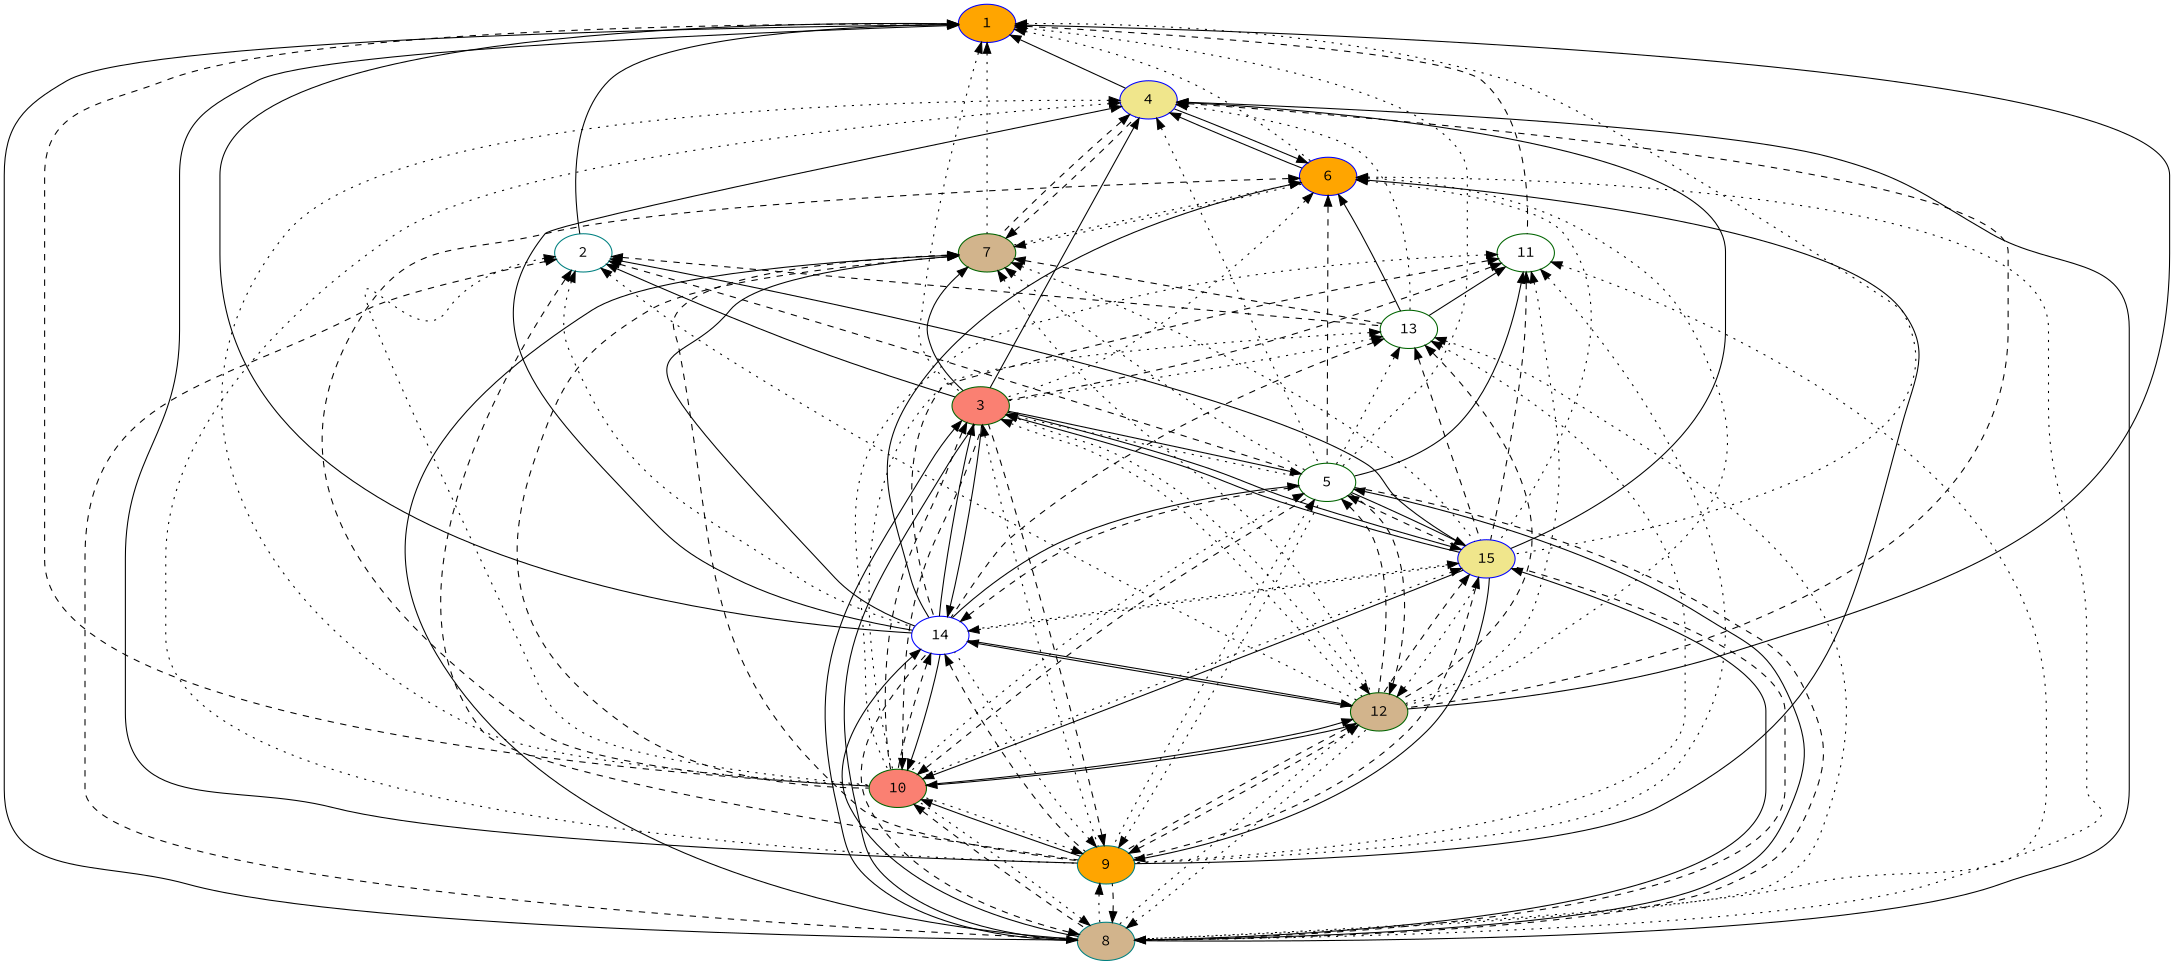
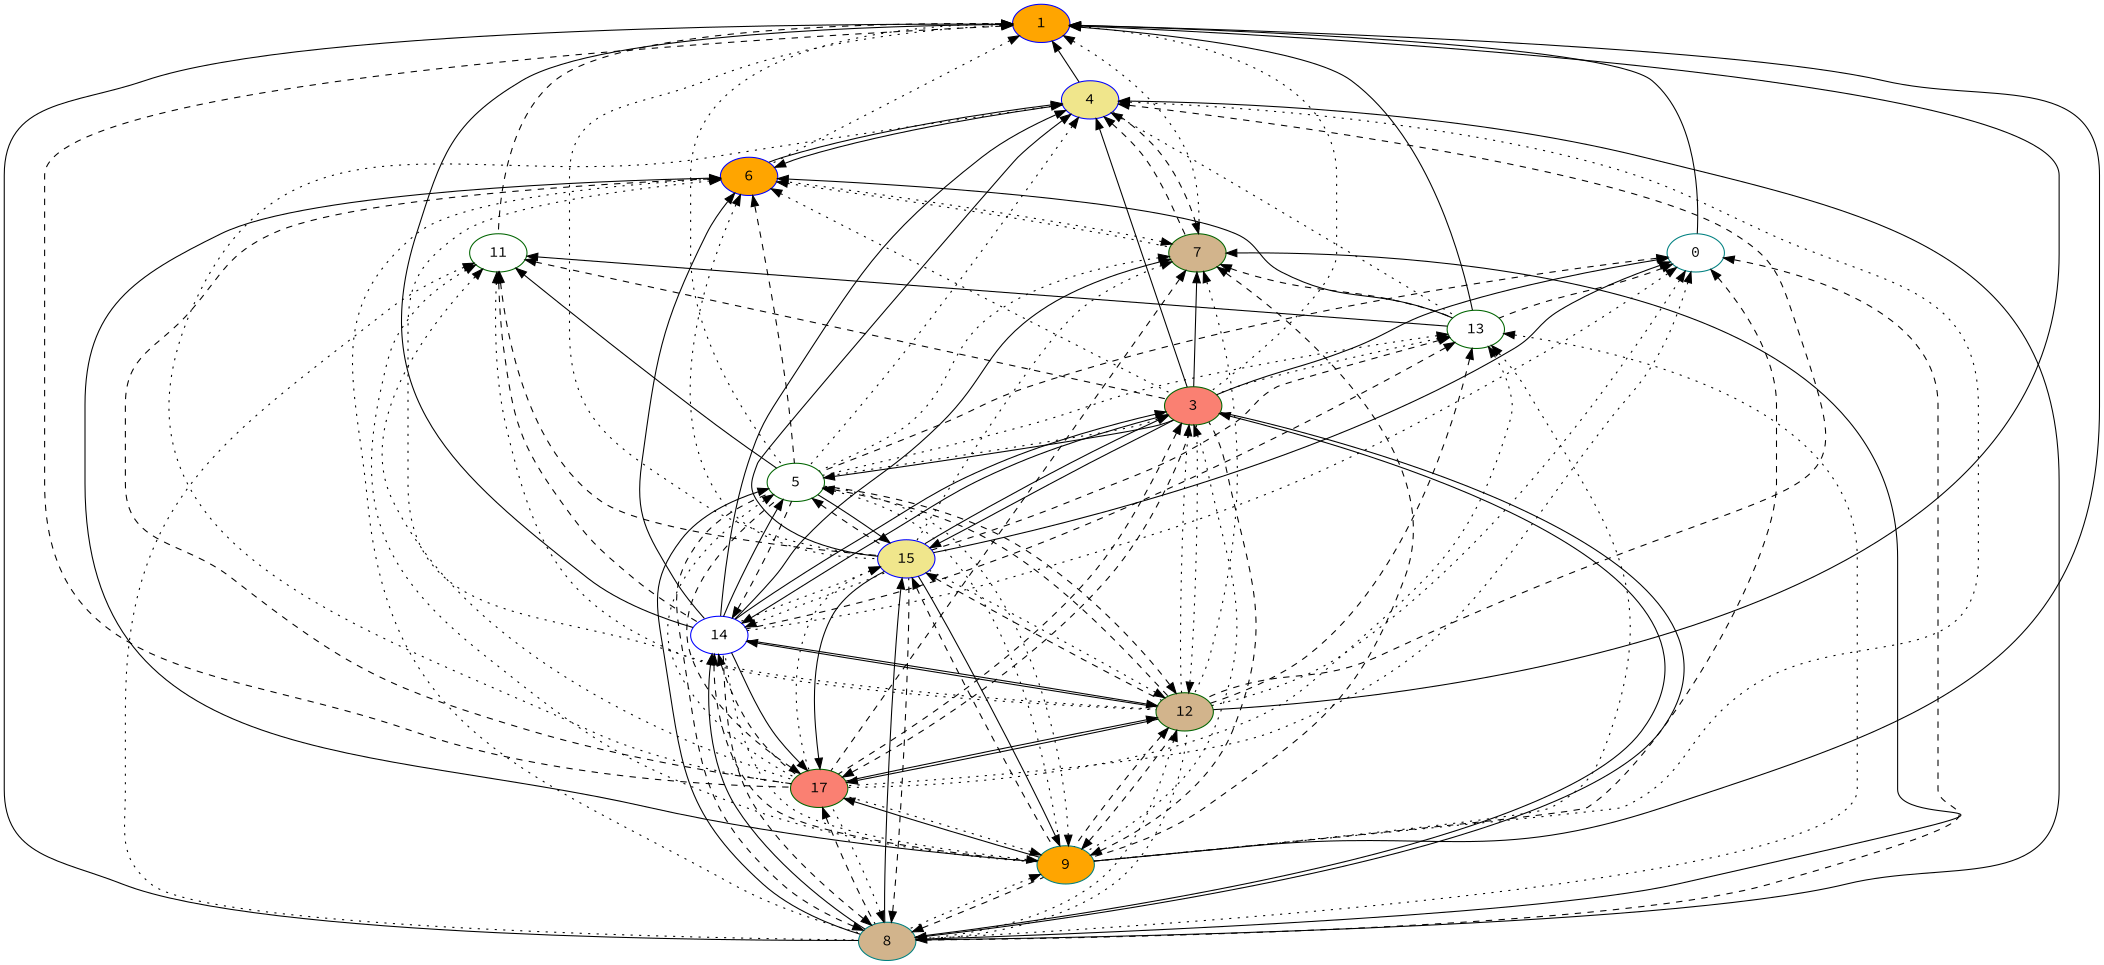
none -> (1346, 78)
(583, 253) -> (1696, 253)
(898, 788) -> (819, 788)
